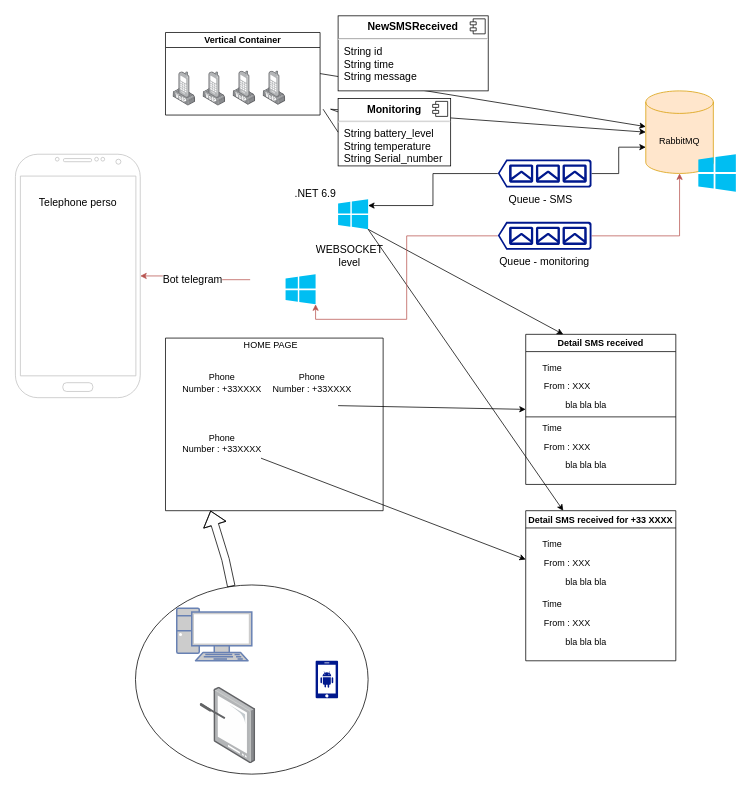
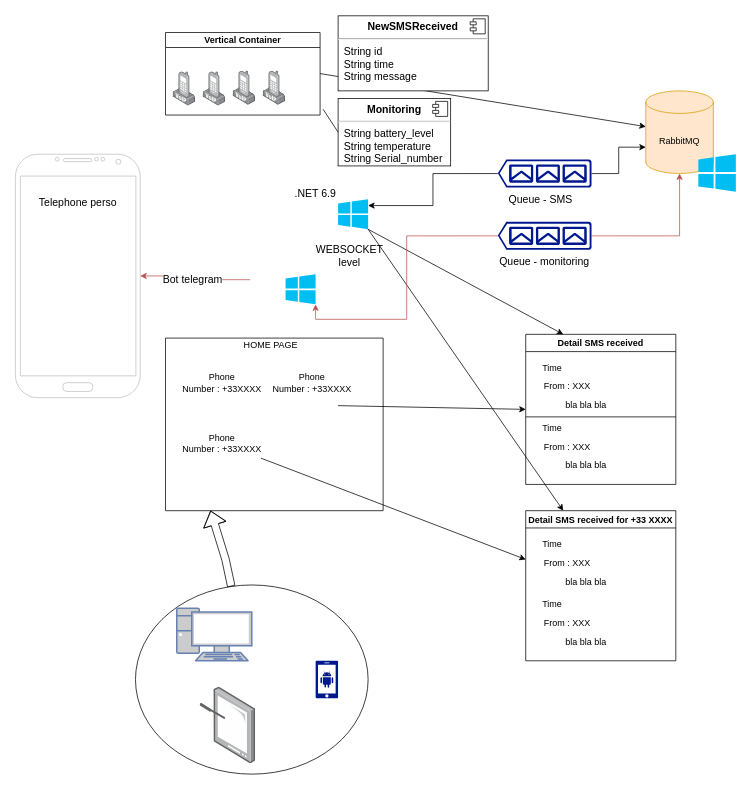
(546, 125) -> none
